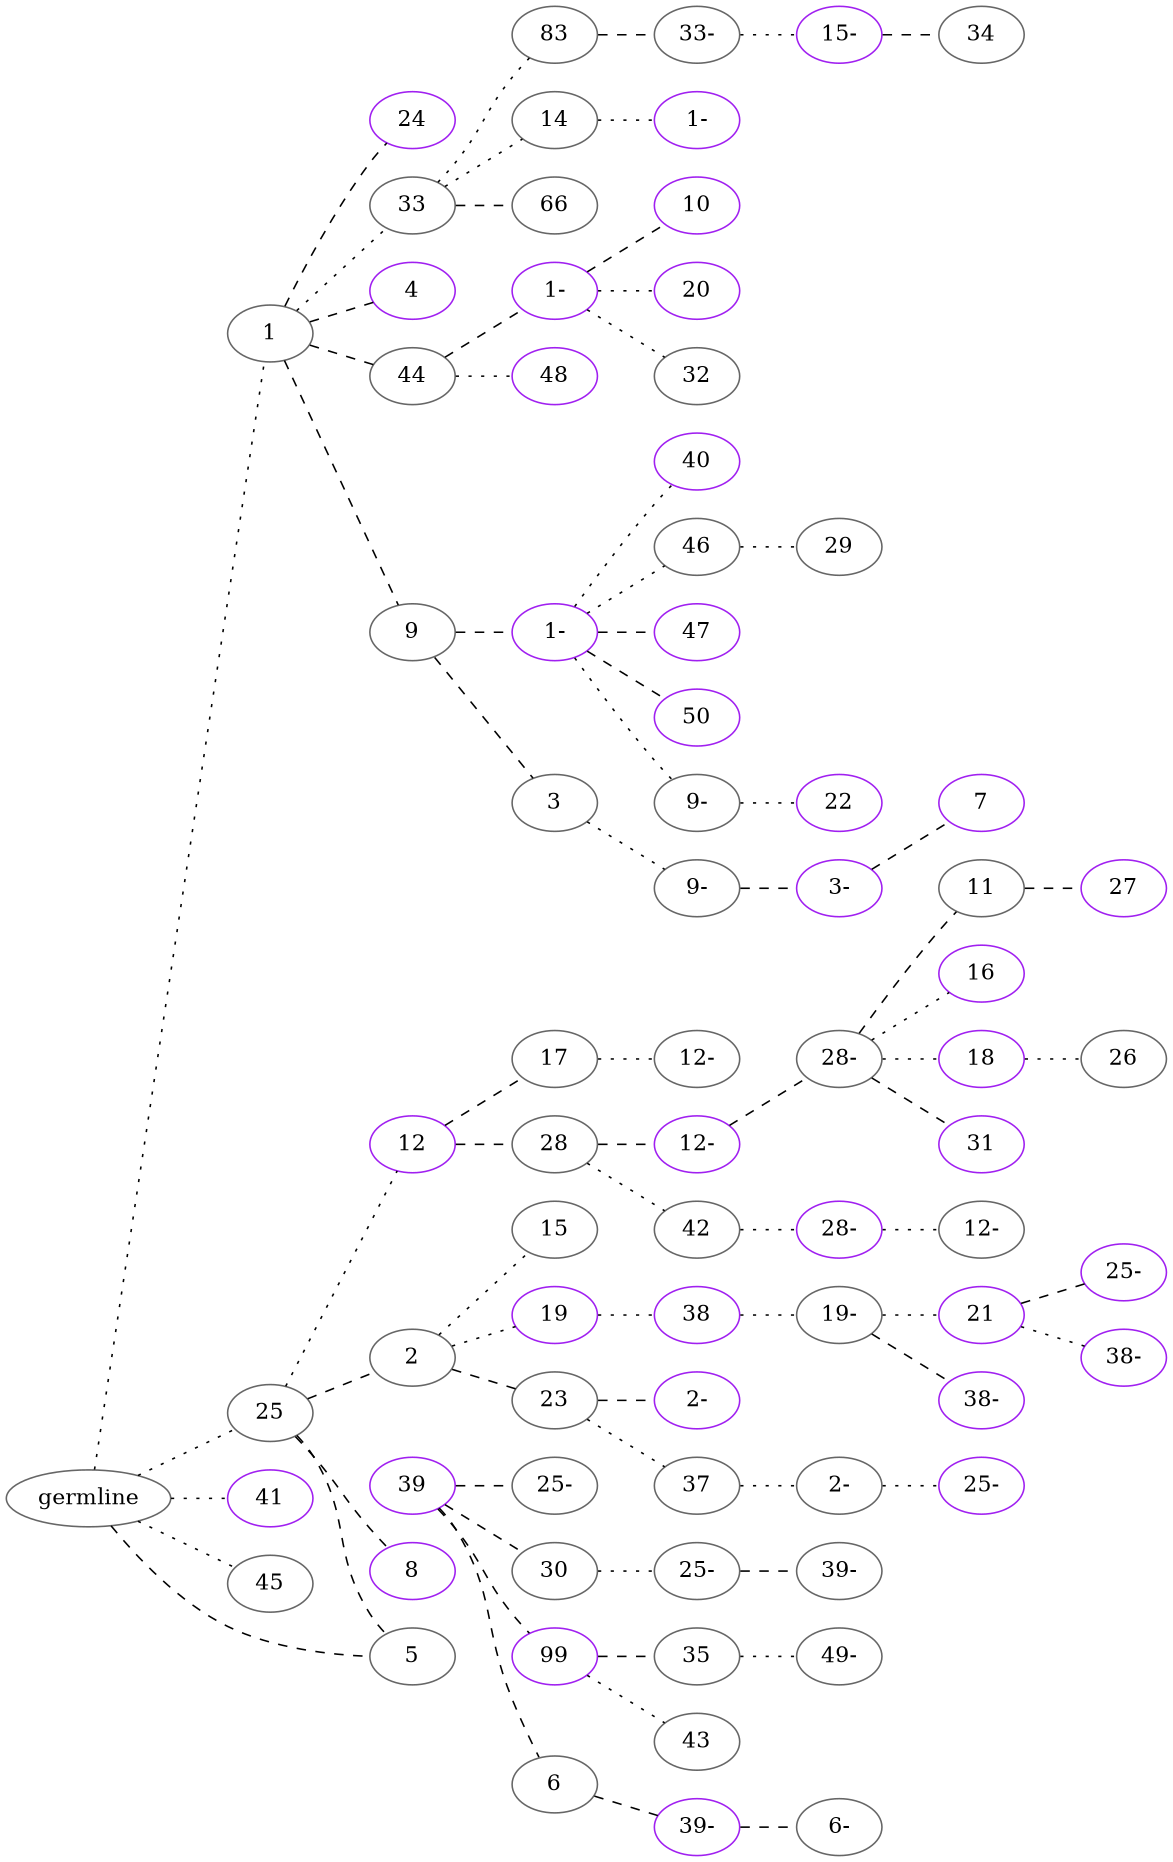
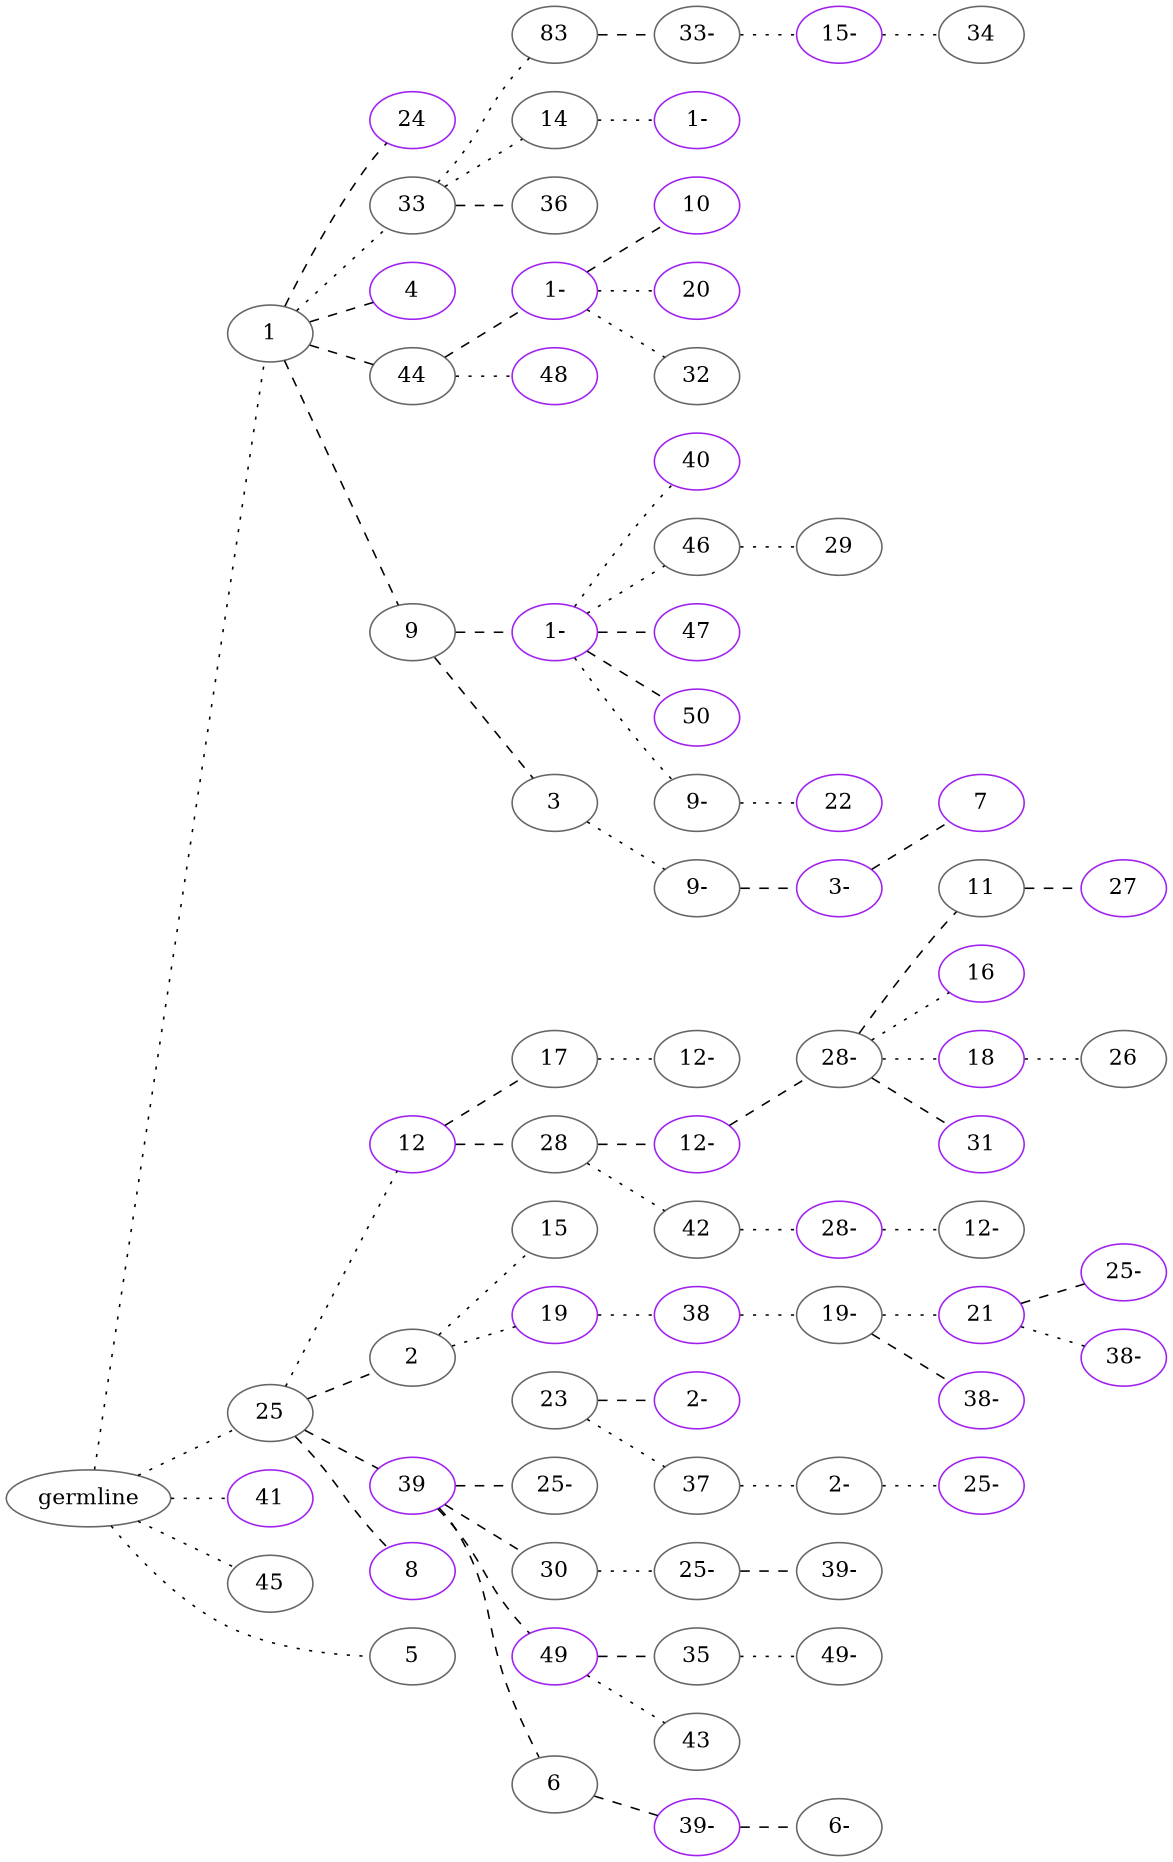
(911, 35) -> (911, 35)
(555, 205) -> (555, 205)
(484, 1379) -> none
(341, 1535) -> (342, 1449)
(224, 1624) -> (224, 1624)
(555, 1656) -> (555, 1656)
